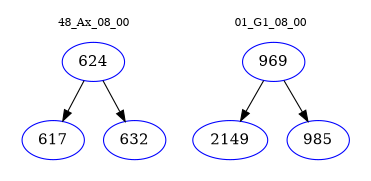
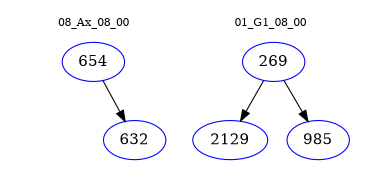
(94, 23) -> (94, 23)
(93, 62) -> (93, 62)
(274, 62) -> (274, 62)
(53, 140) -> none
(230, 140) -> (230, 140)
